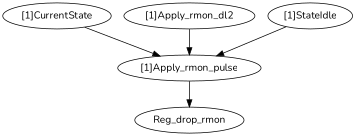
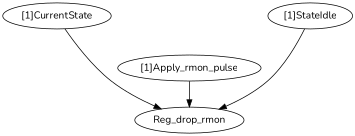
(189, 16) -> none
(119, 40) -> (104, 75)
(255, 40) -> (273, 76)
